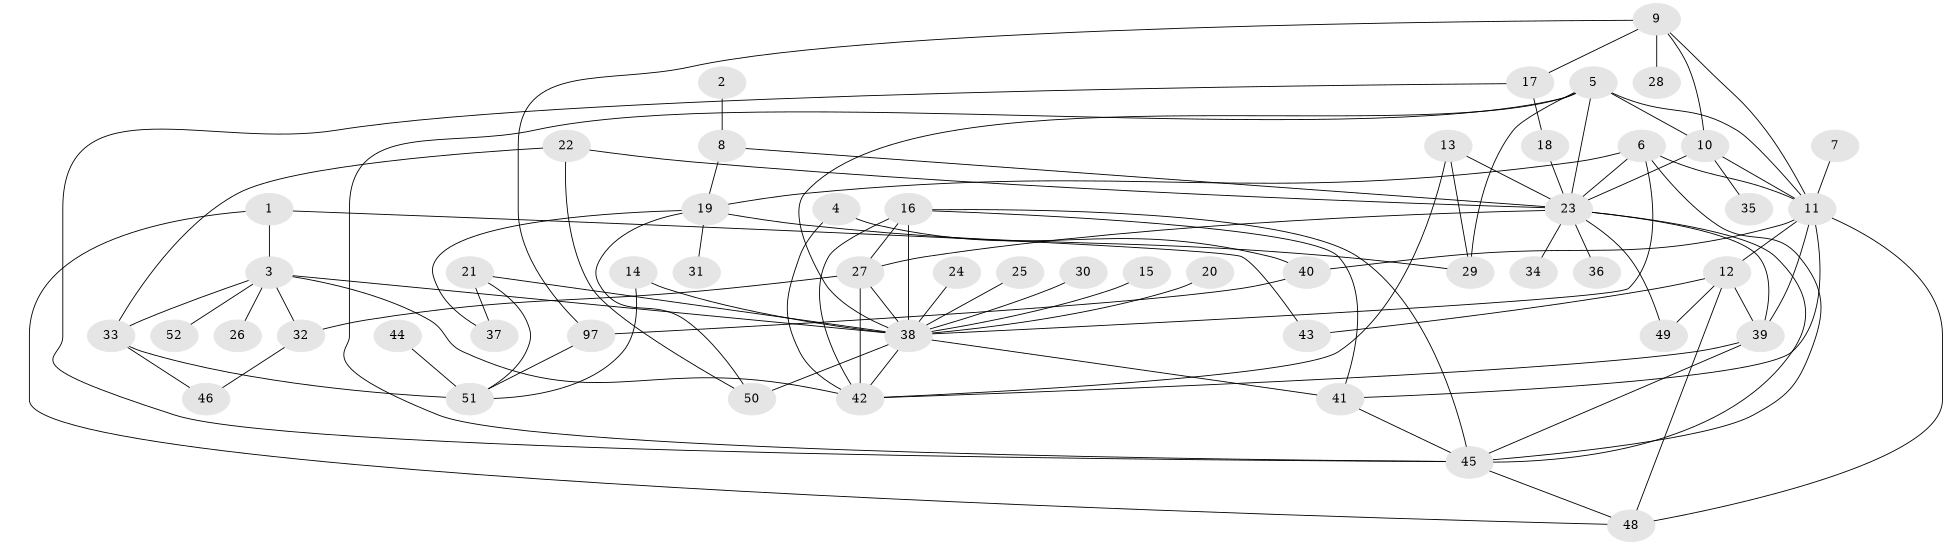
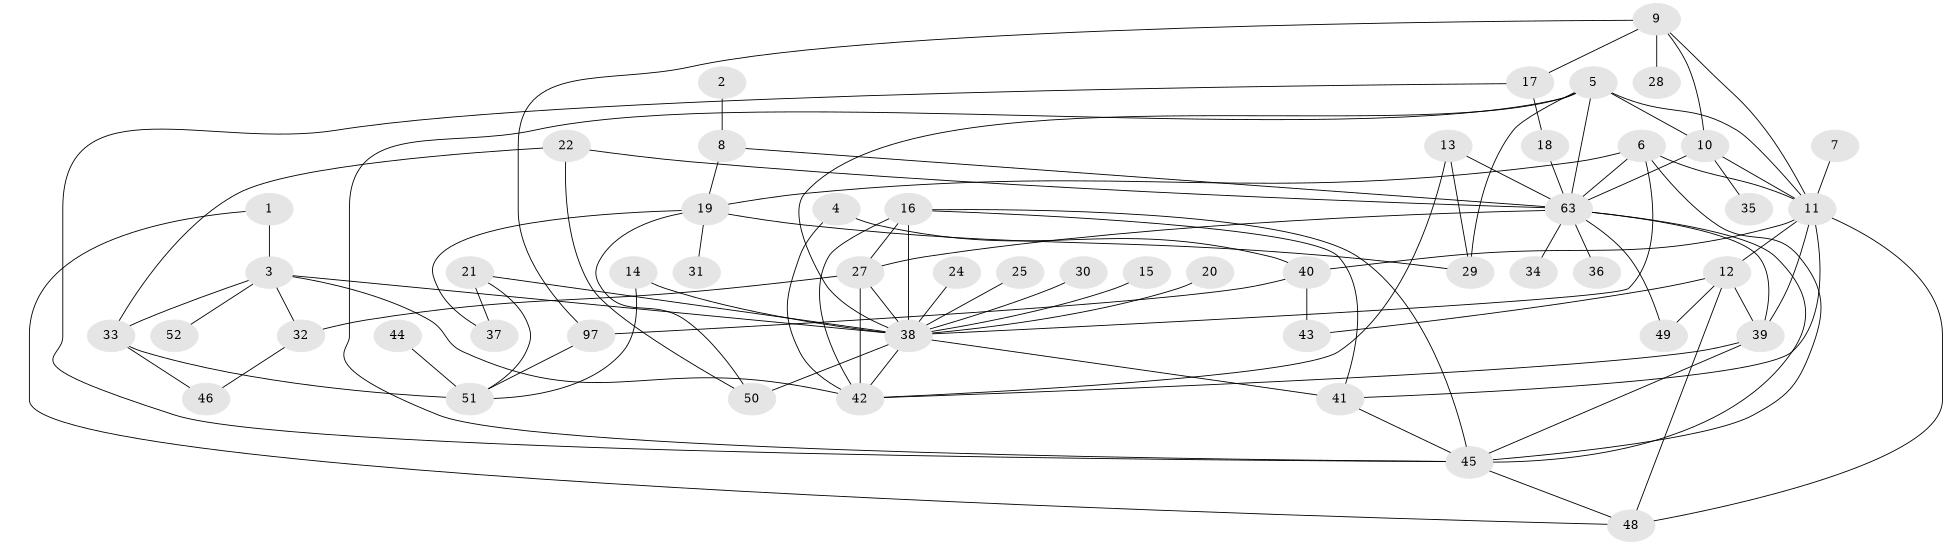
(1569, 209) -> (1569, 209)
(785, 231) -> (1307, 304)
(238, 336) -> none
